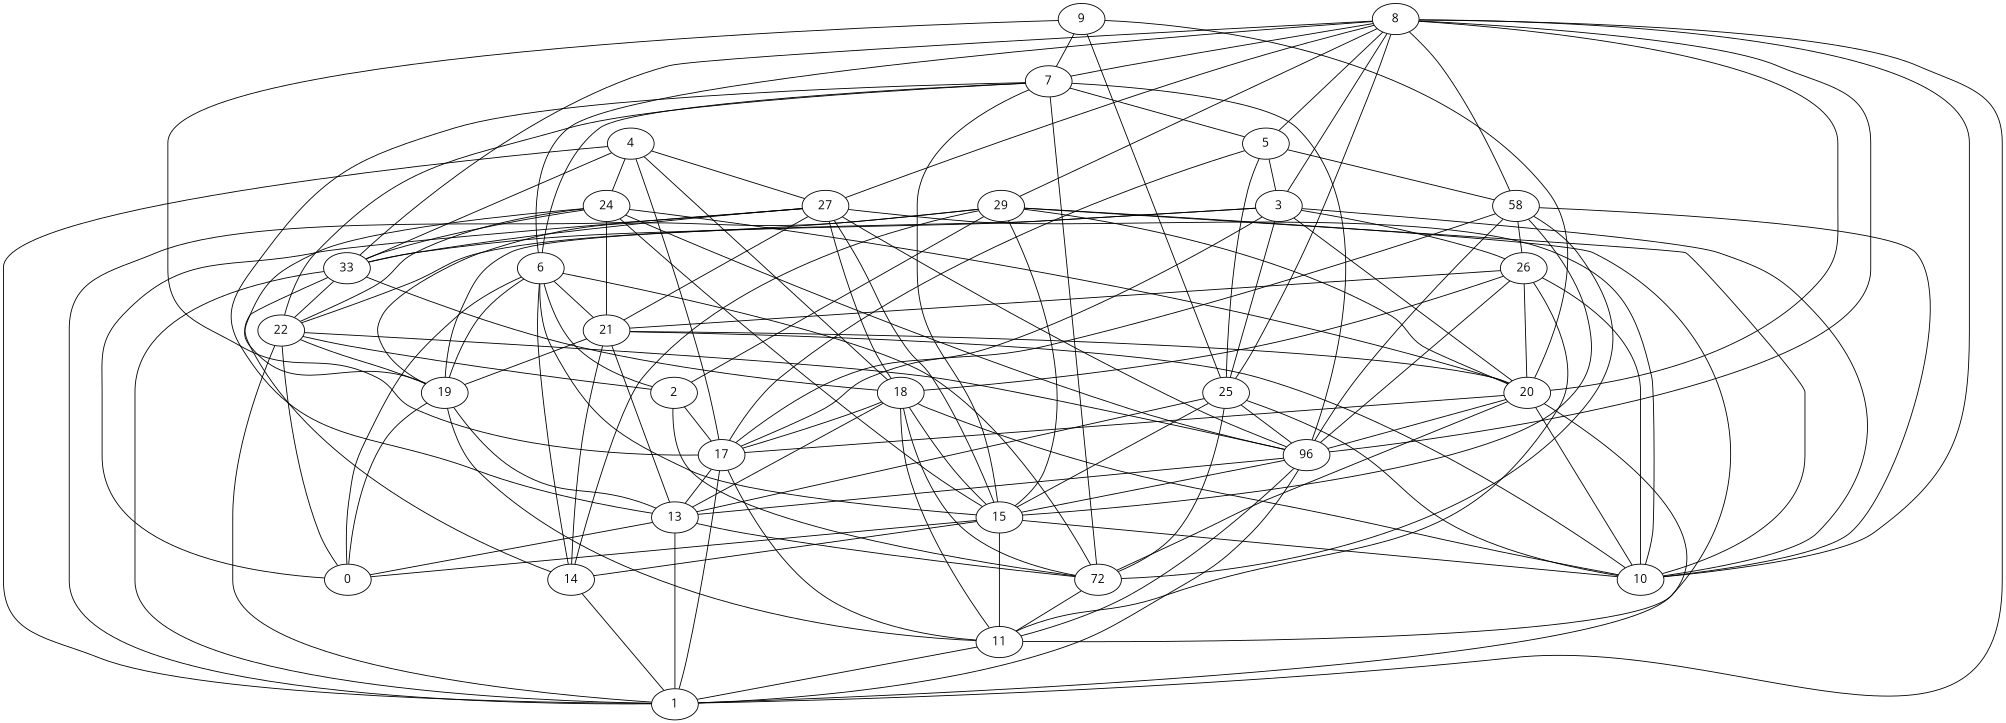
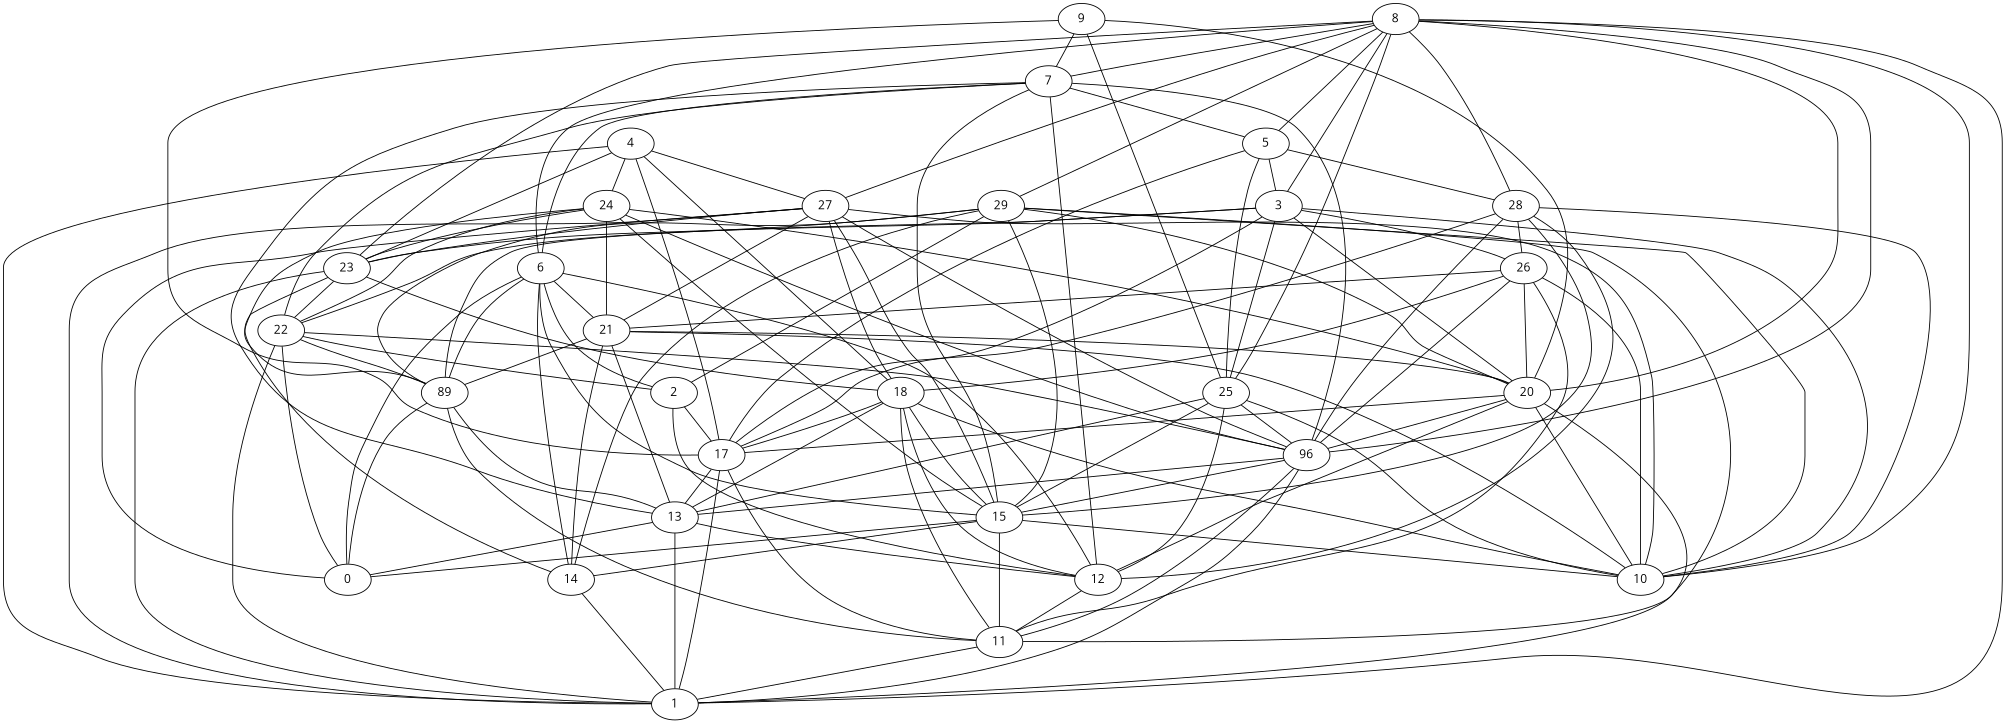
(1516, 206) -> (1516, 206)
(347, 268) -> (347, 268)
(445, 393) -> (445, 393)
(1098, 580) -> (1098, 580)
